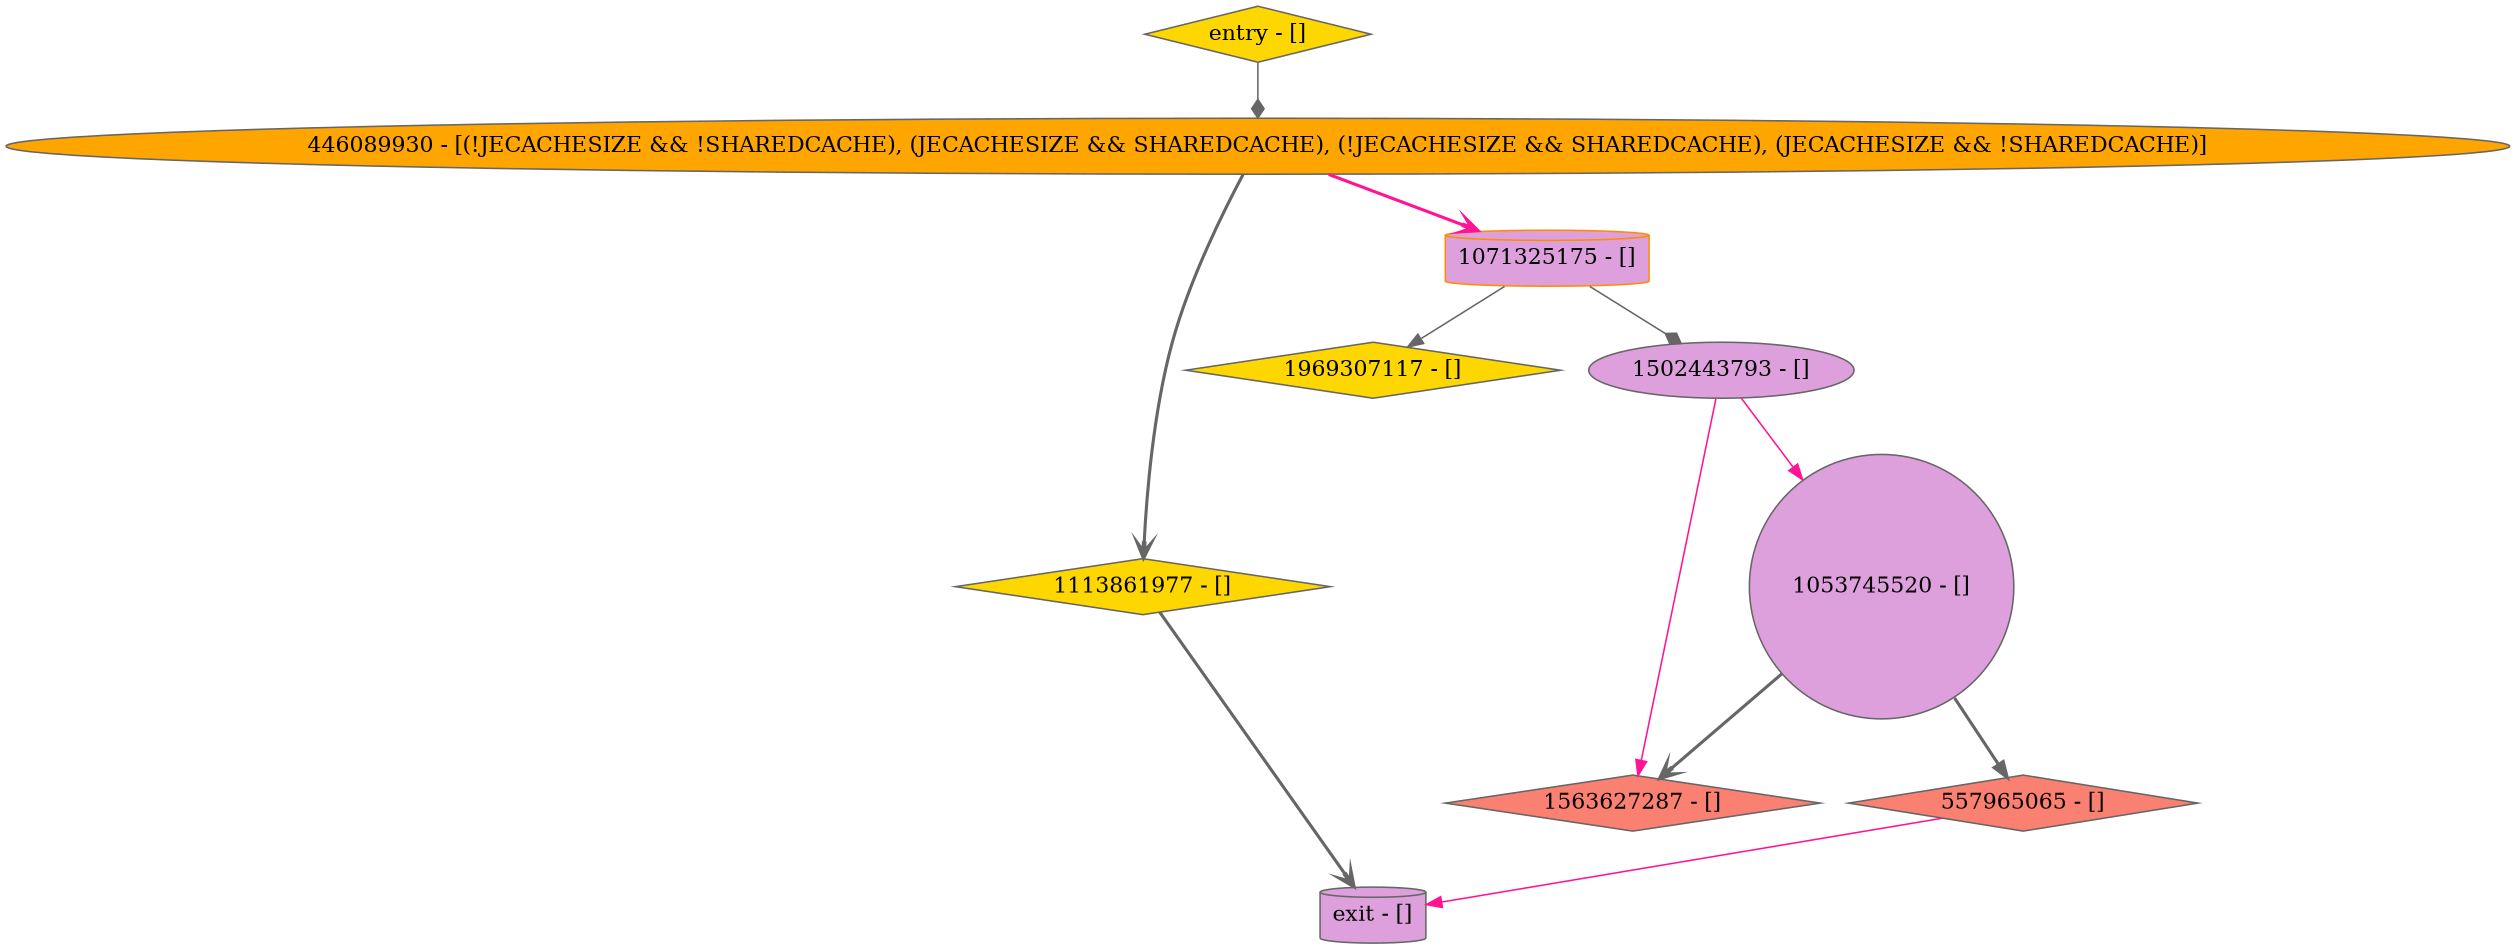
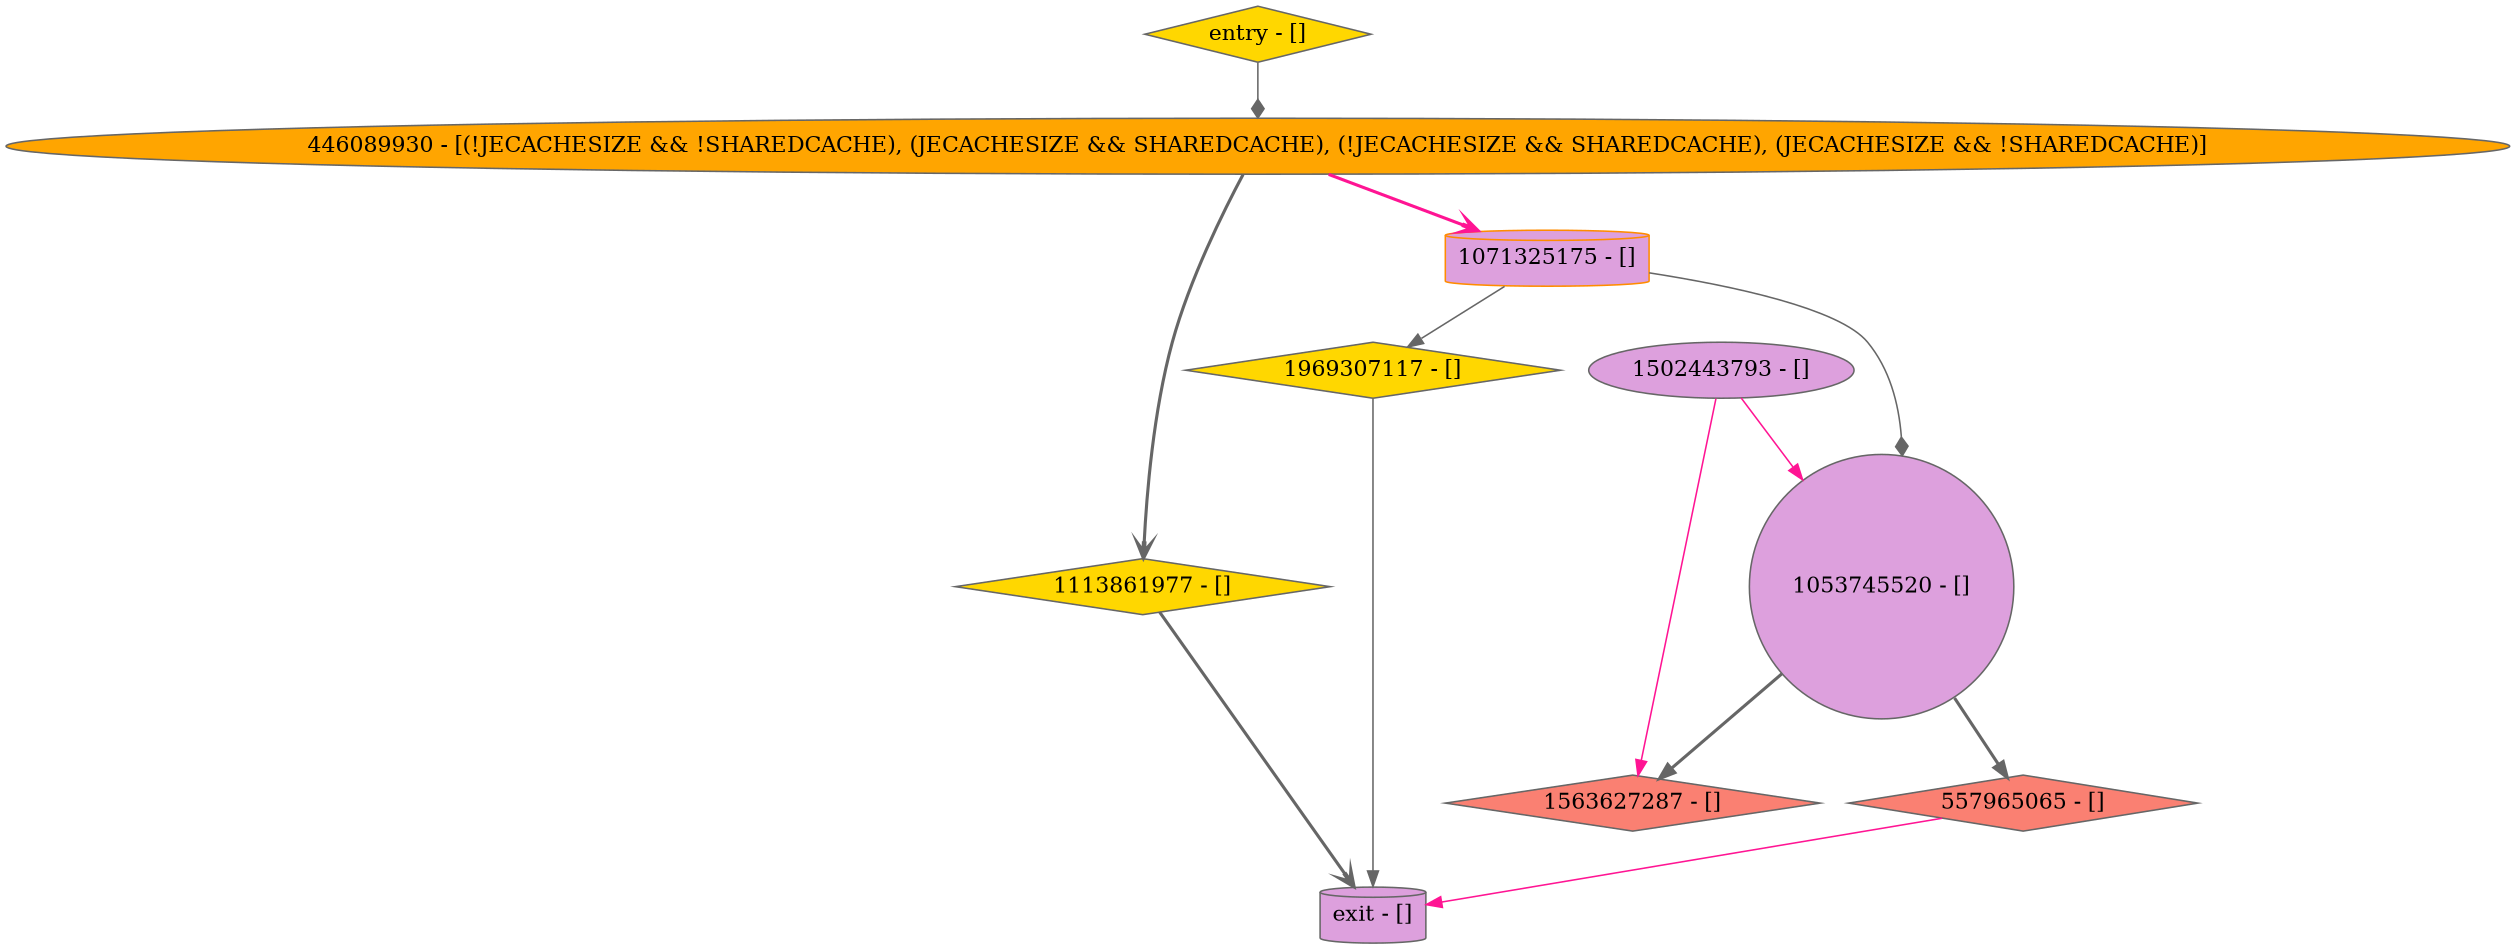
(1627, 310) -> (1812, 310)
none -> (1373, 635)
(1727, 721) -> (1727, 721)
